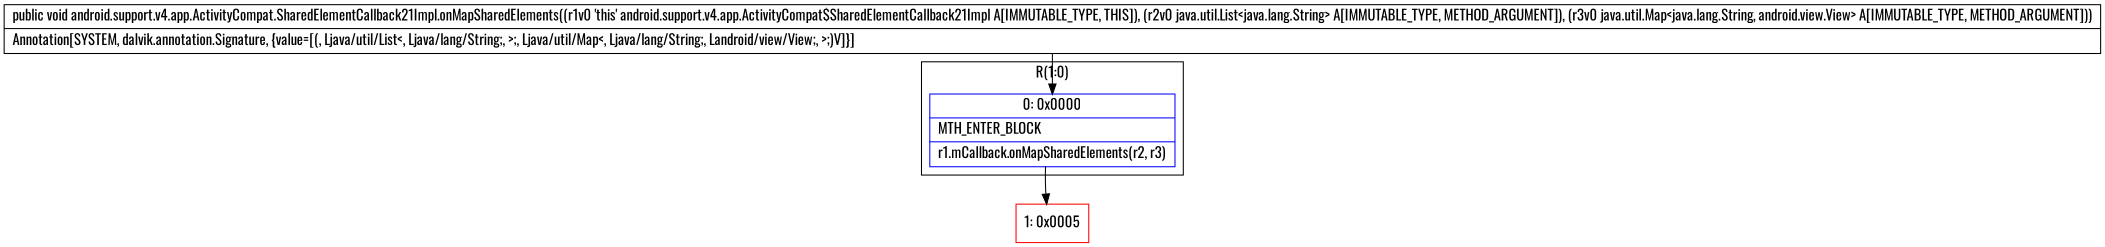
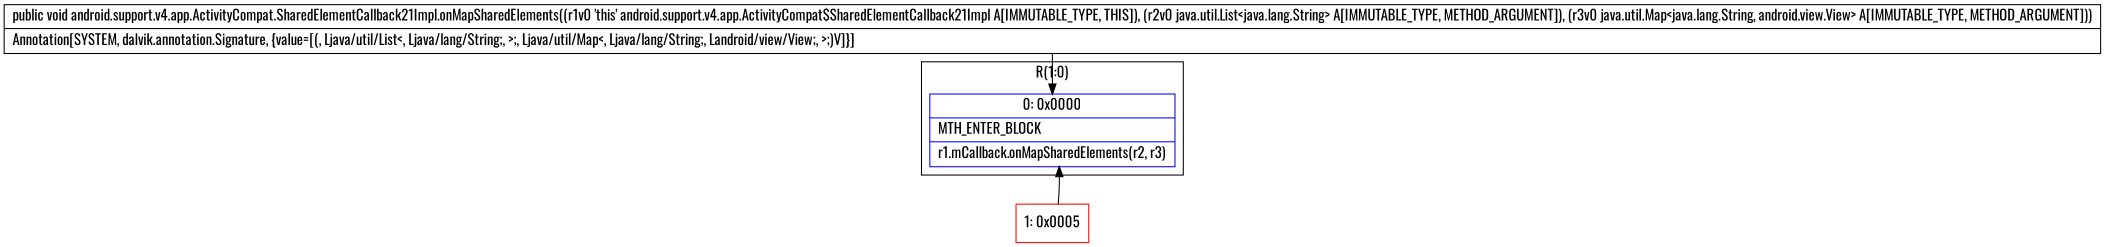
(1045, 182) -> (1059, 191)
